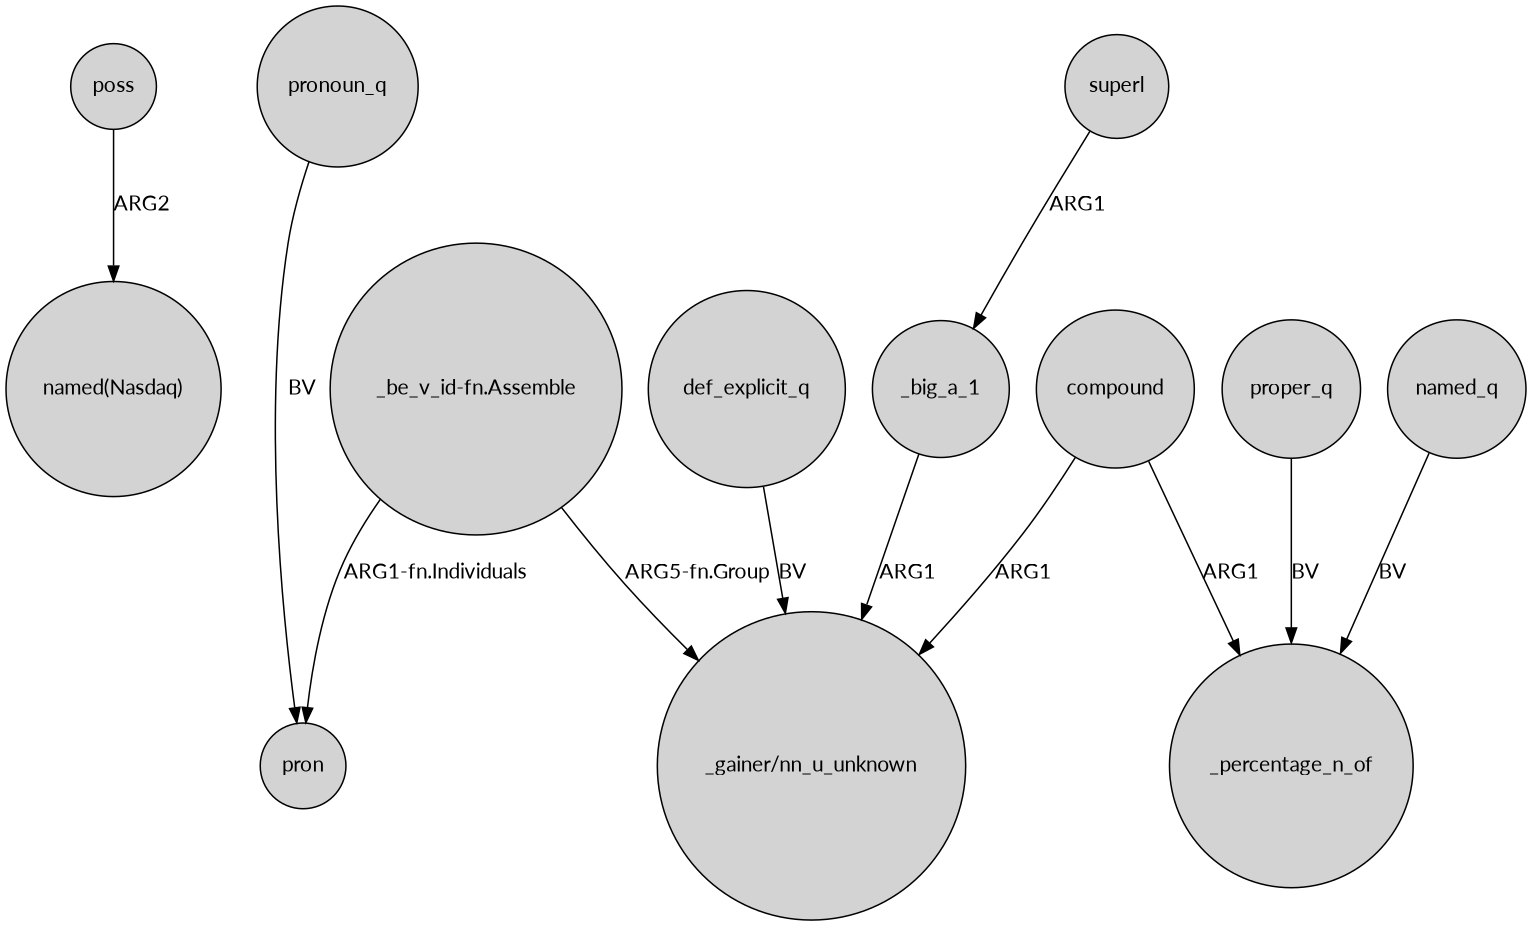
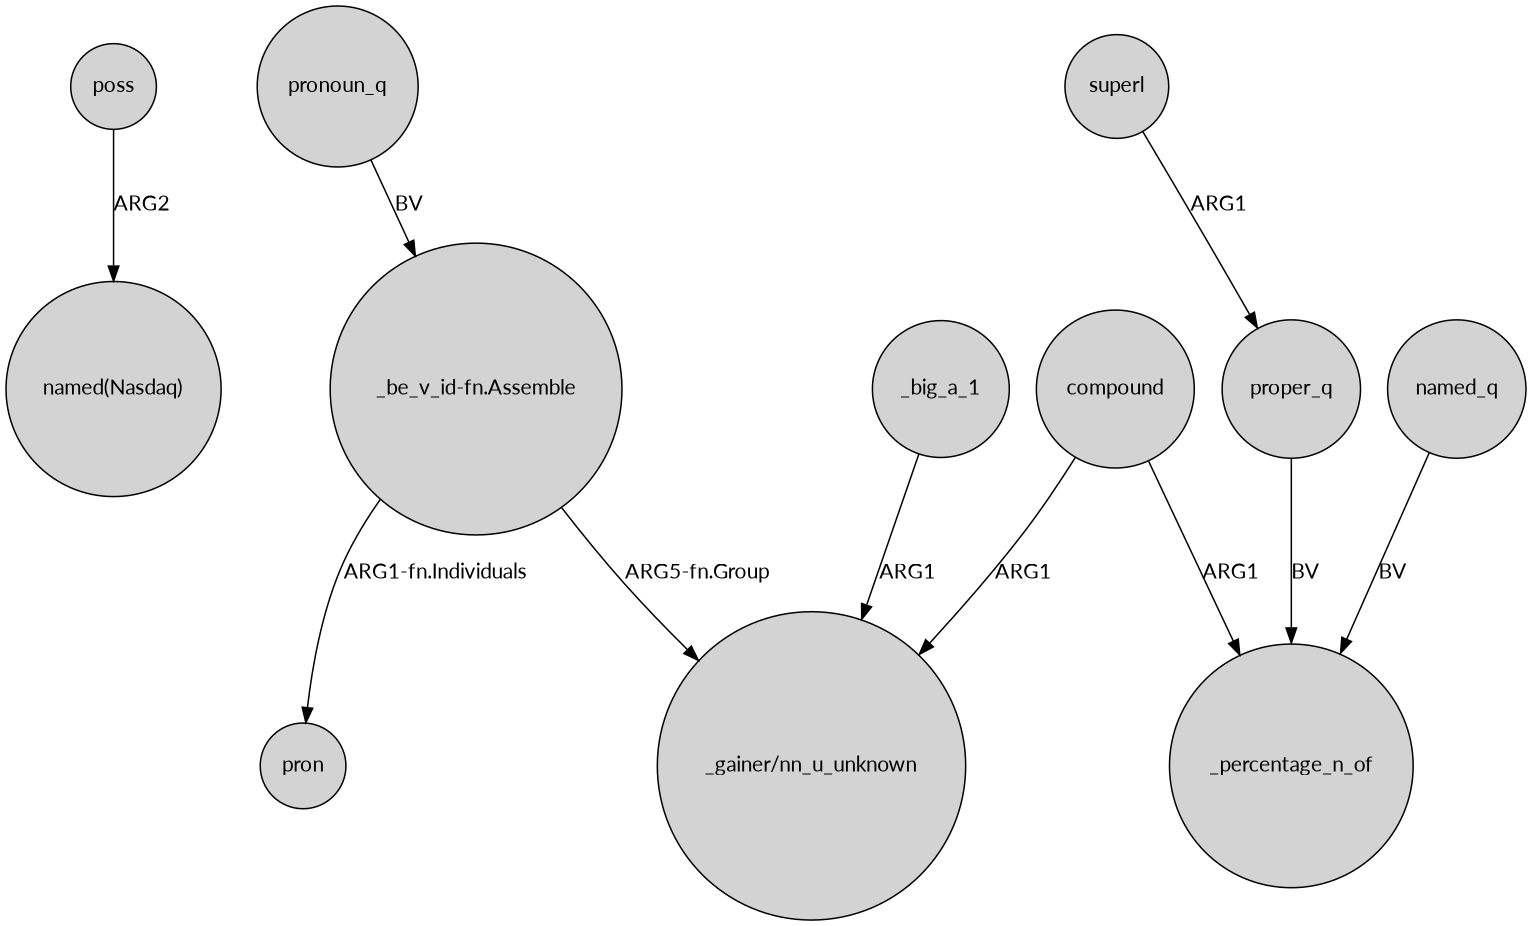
(1034, 223) -> (1197, 223)
(747, 389) -> none
(275, 433) -> (390, 201)
